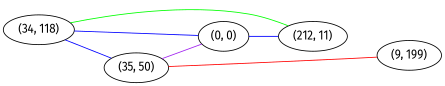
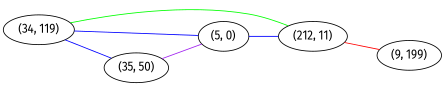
(39, 30) -> (39, 30)
(224, 36) -> (224, 36)
(273, 62) -> (362, 46)
